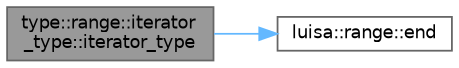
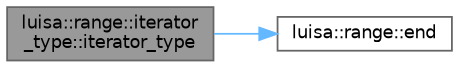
(110, 34) -> (110, 34)
